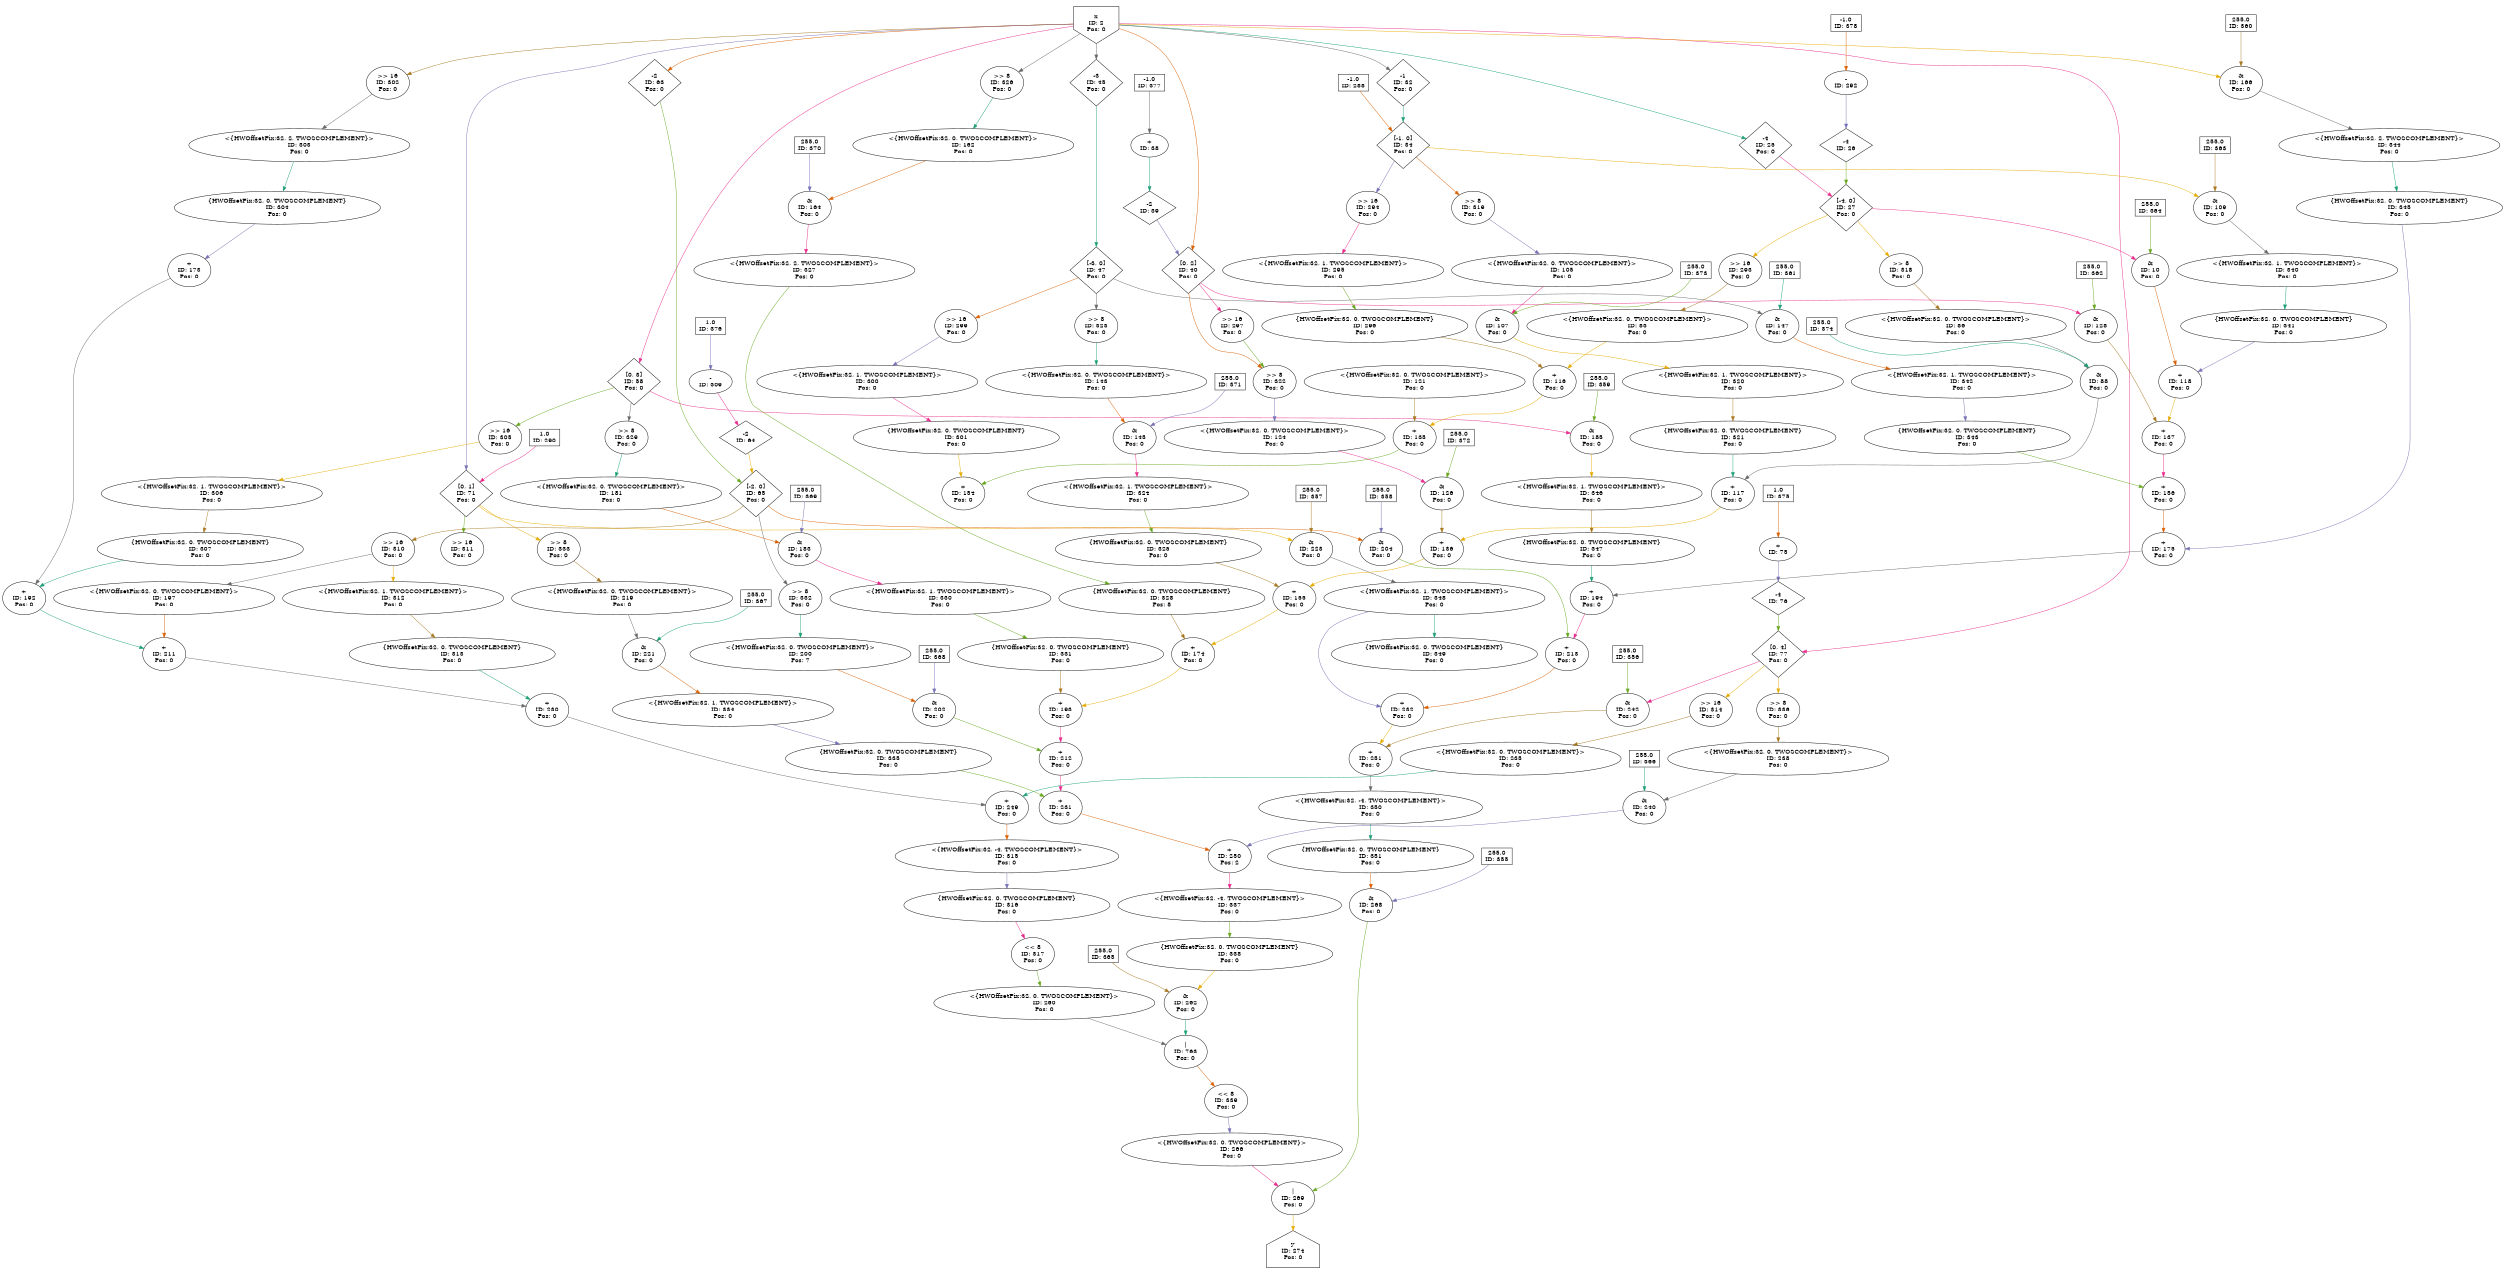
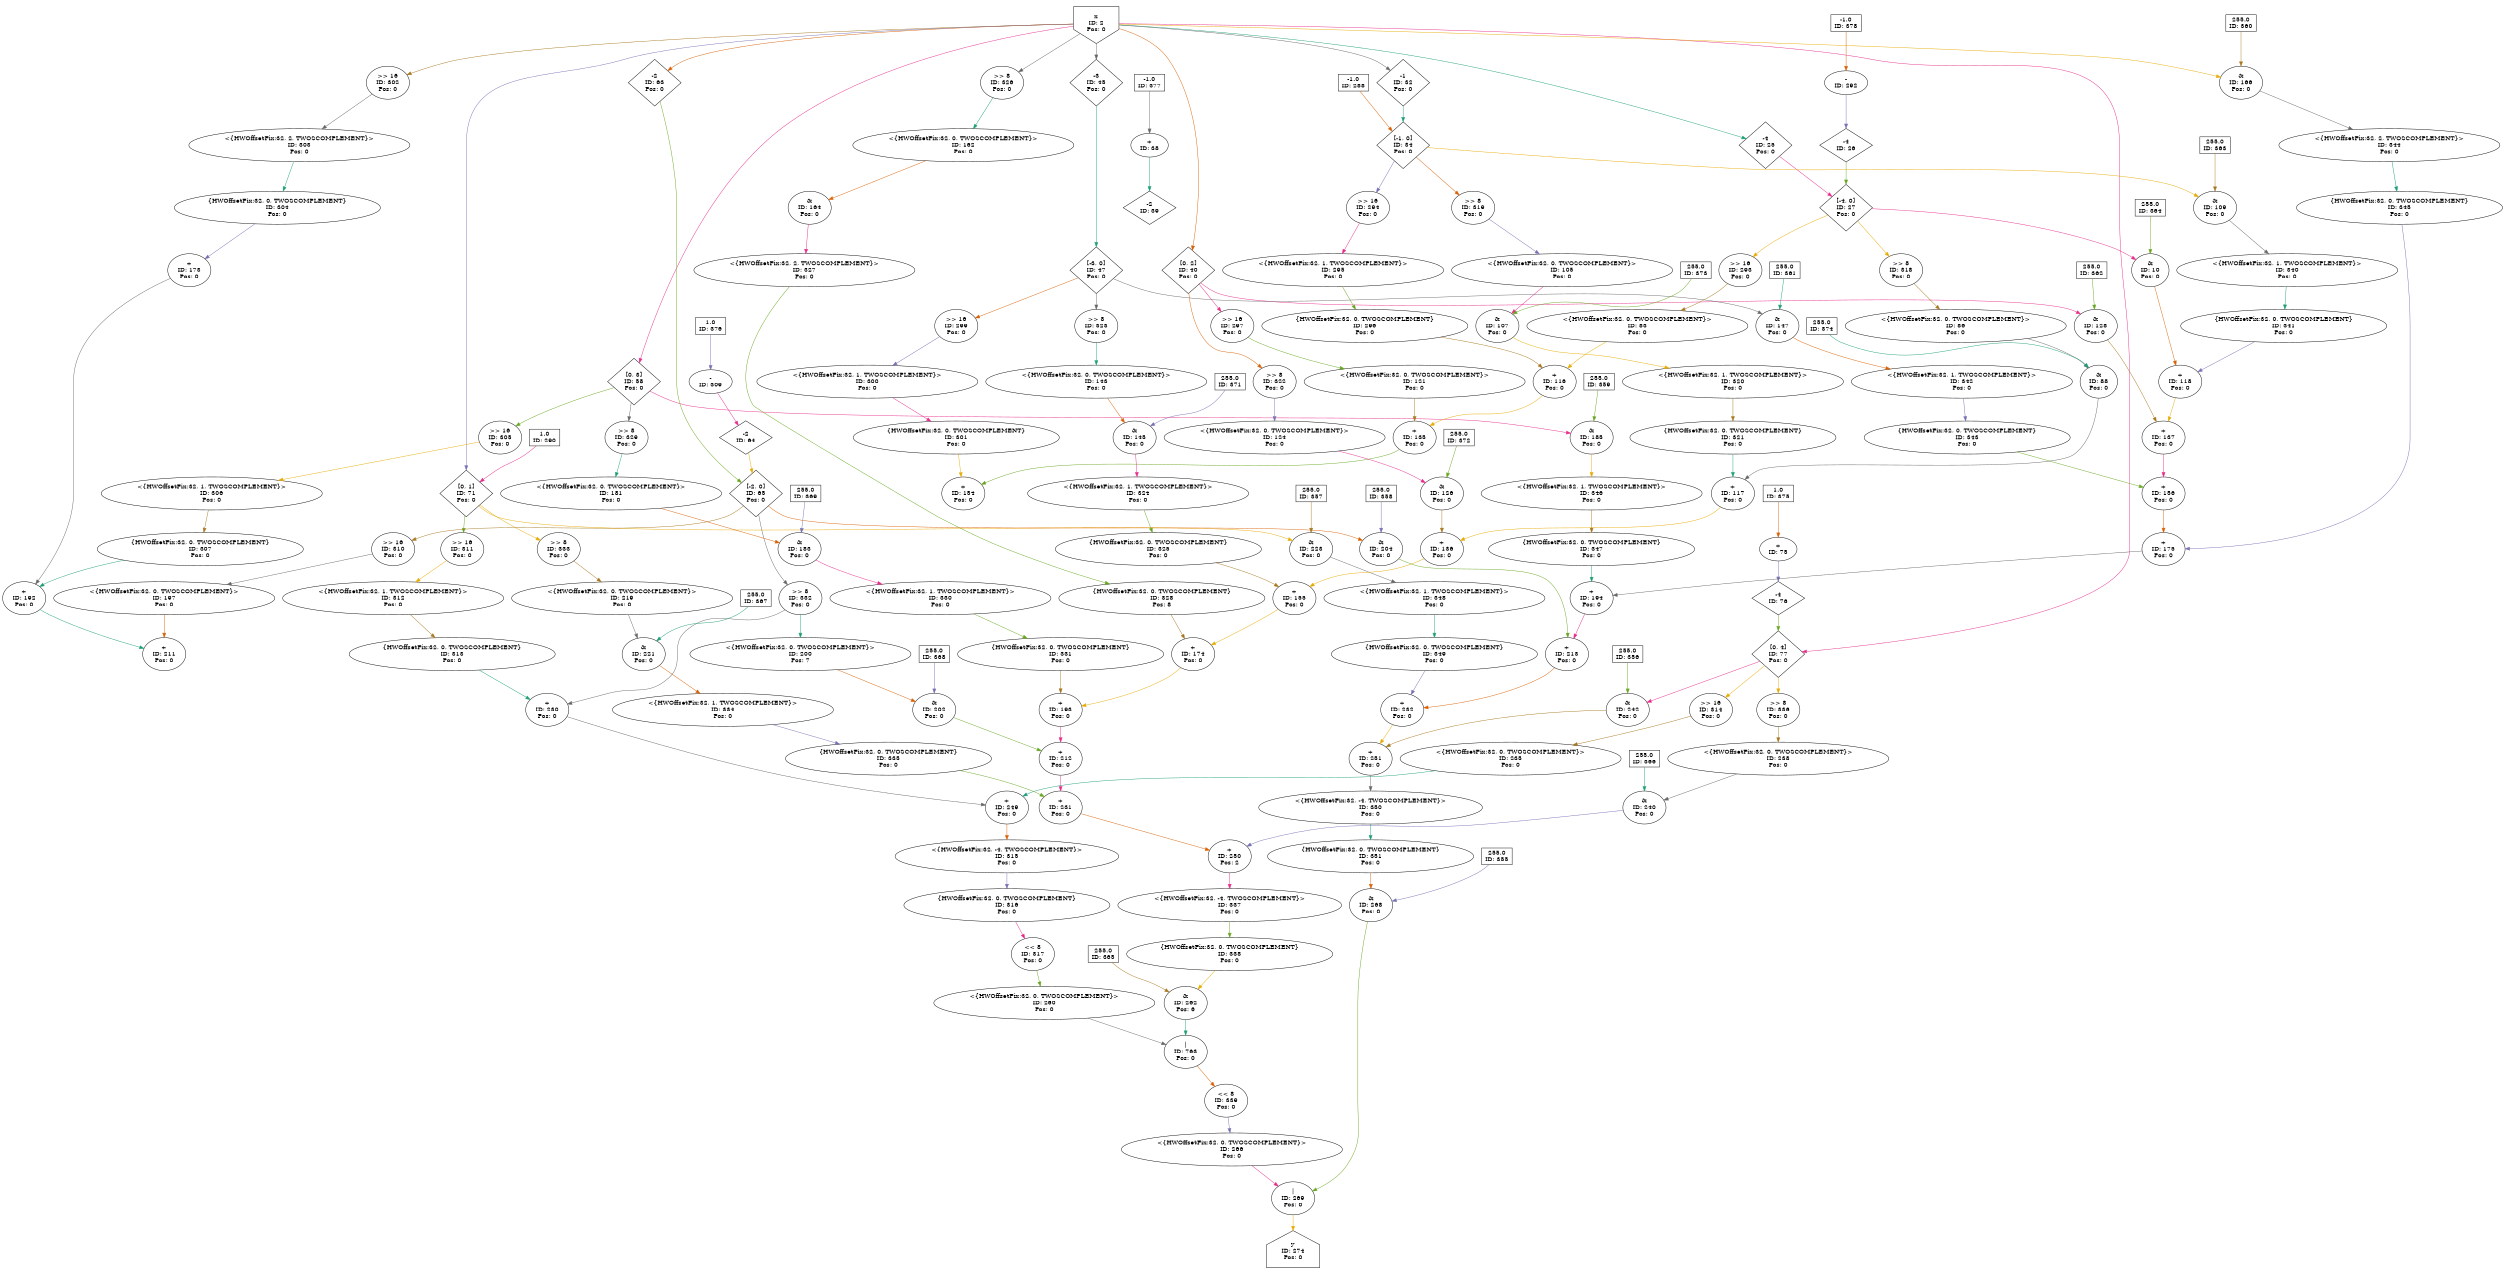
(810, 145) -> none
(1167, 236) -> none
(1252, 352) -> (1293, 355)
(393, 571) -> (433, 570)
(1319, 660) -> (1419, 681)
(354, 682) -> (677, 653)
(1186, 1003) -> (1186, 1003)
